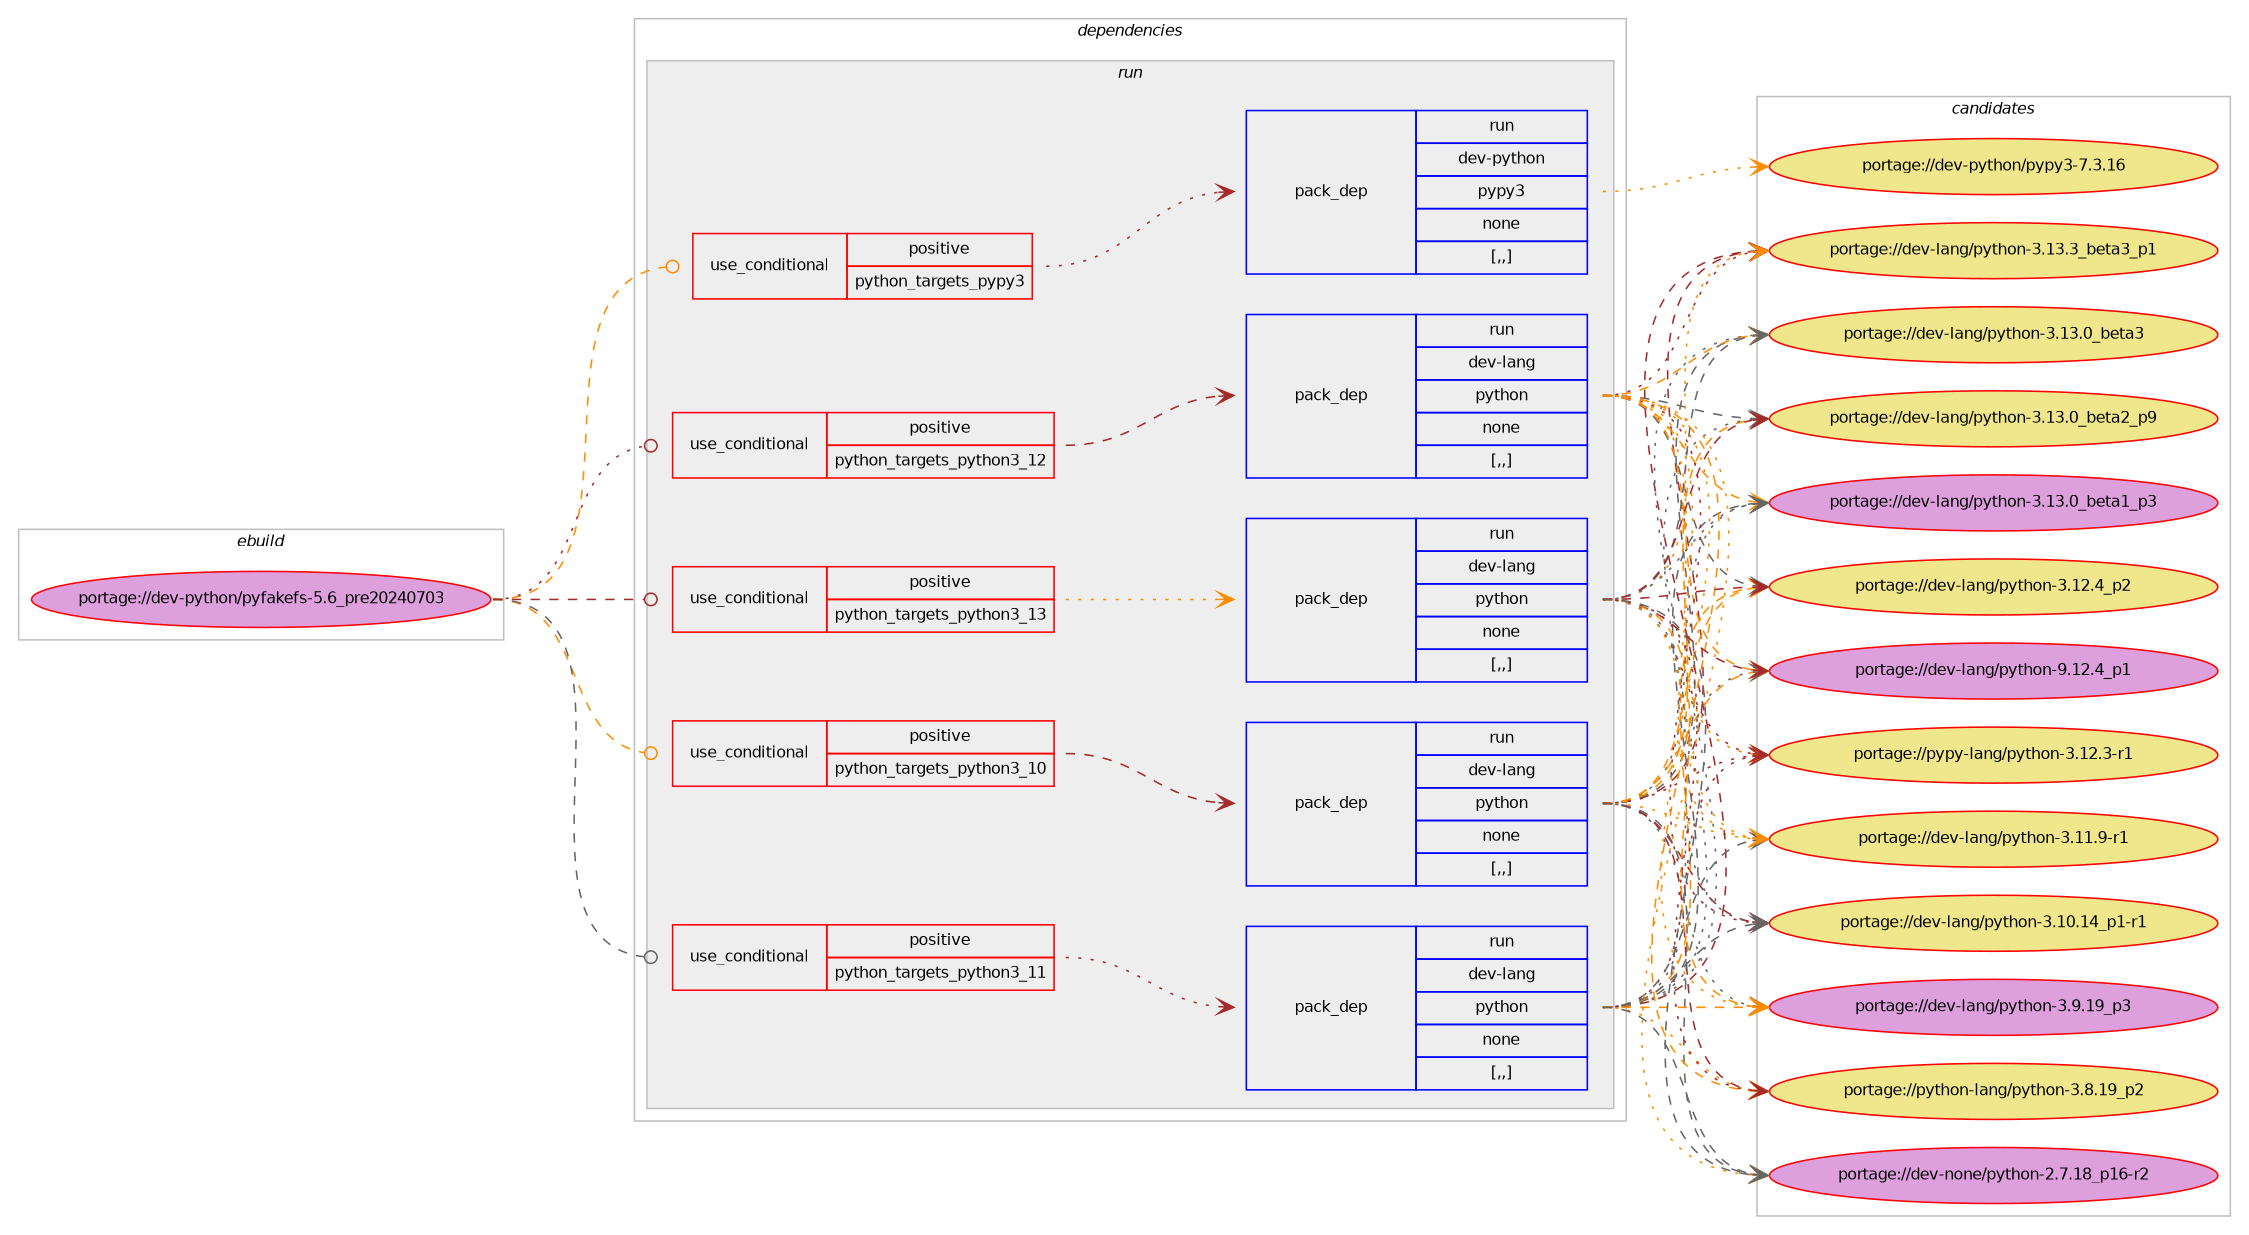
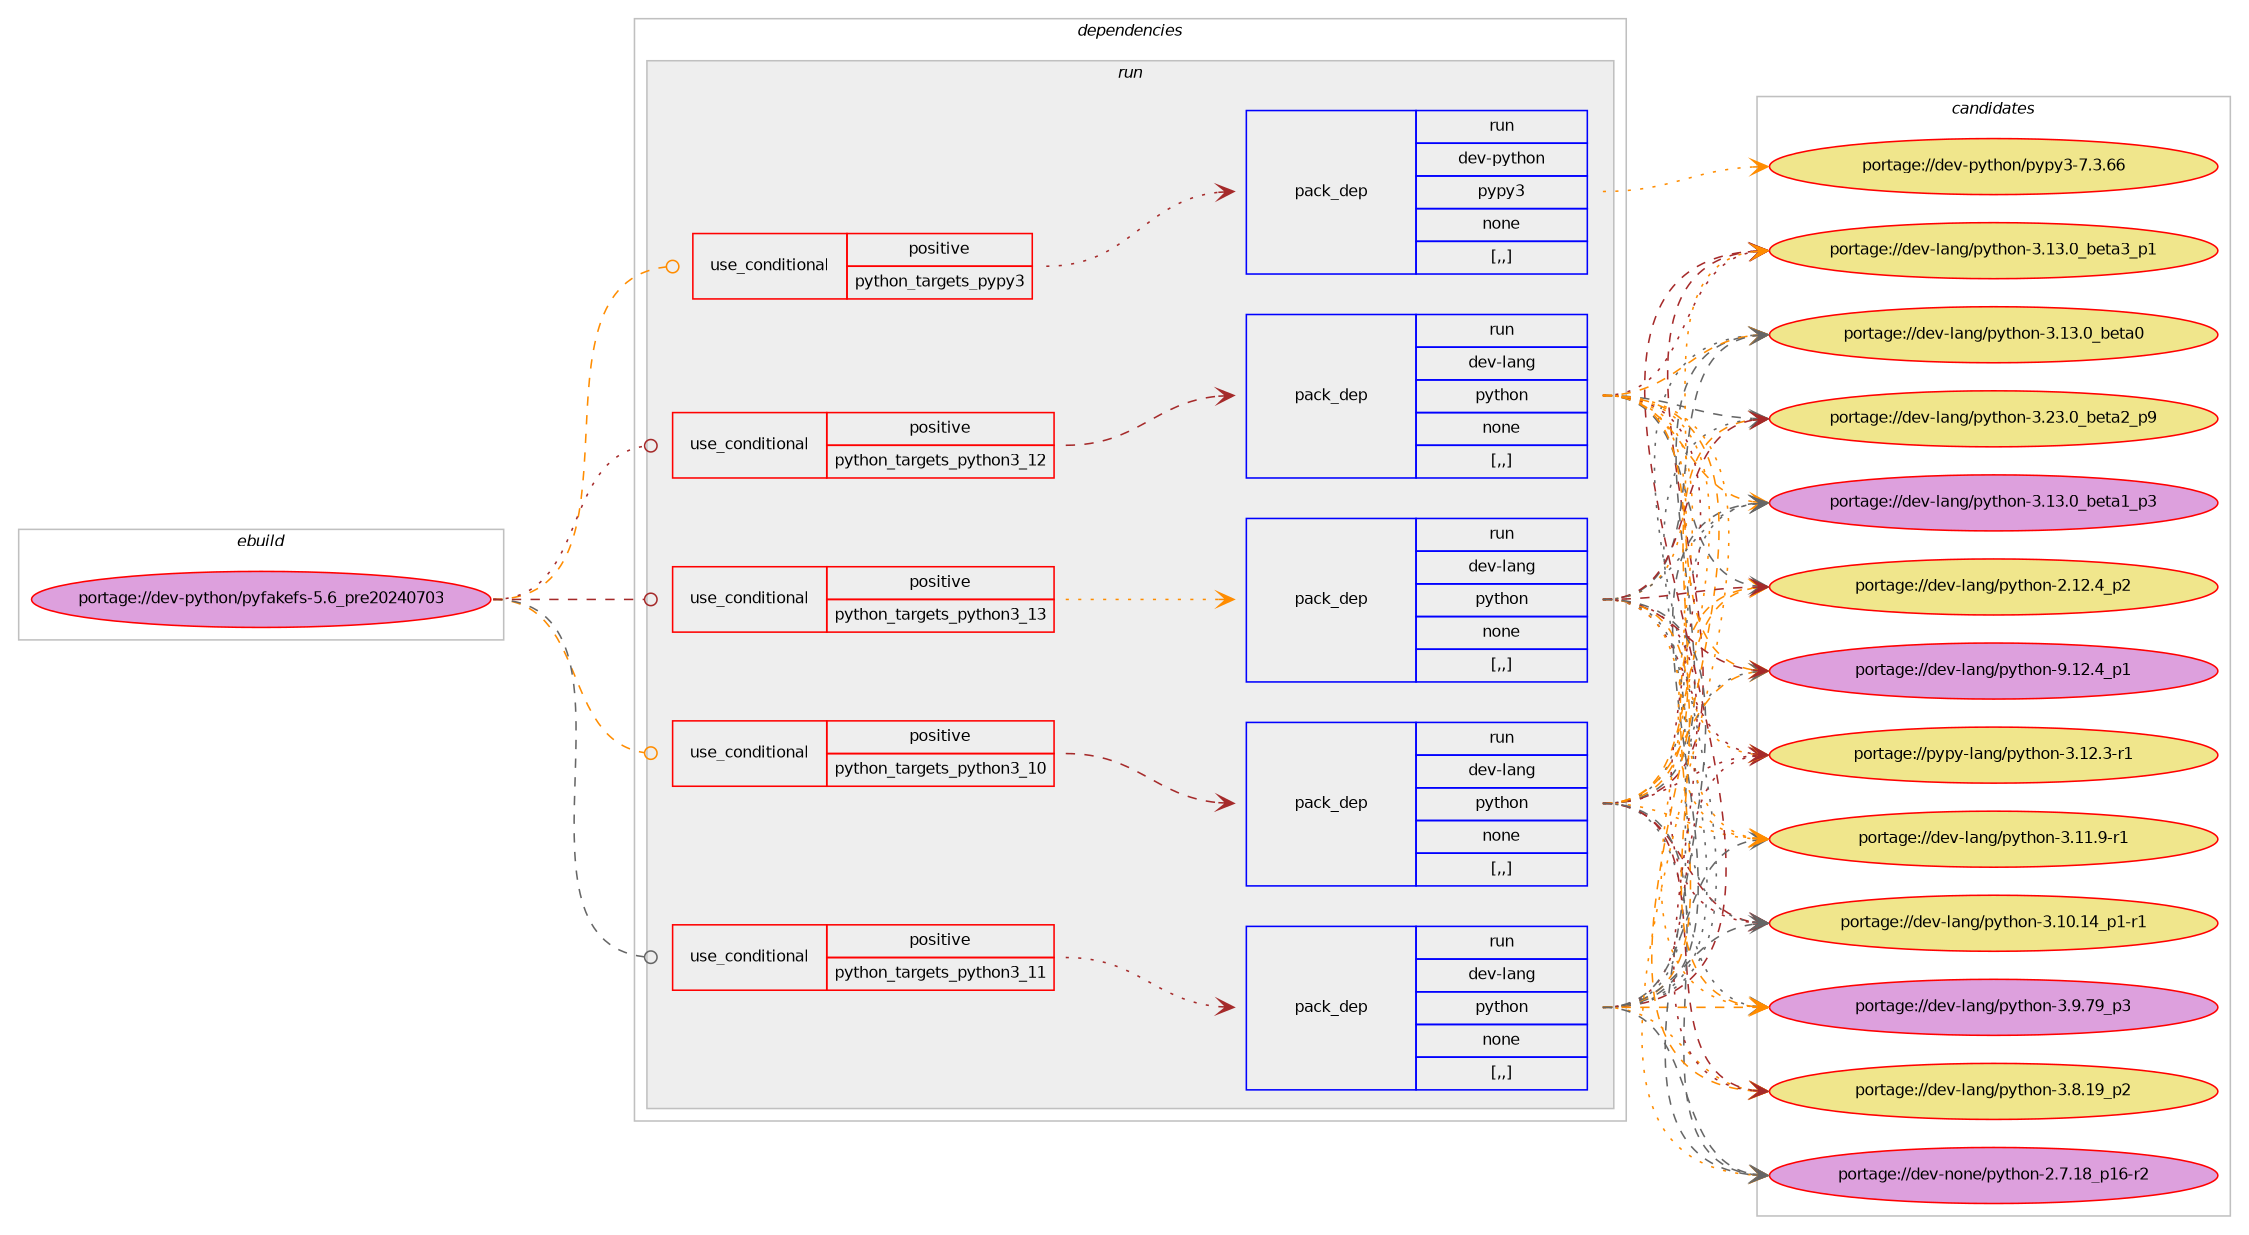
(1994, 167) -> (1994, 167)
(1994, 251) -> (1994, 251)
(1994, 335) -> (1994, 335)
(1994, 419) -> (1994, 419)
(1994, 587) -> (1994, 587)
(1994, 1007) -> (1994, 1007)
(1994, 1091) -> (1994, 1091)
